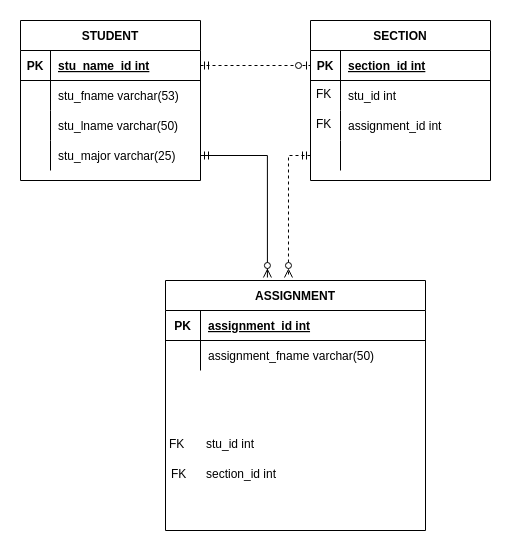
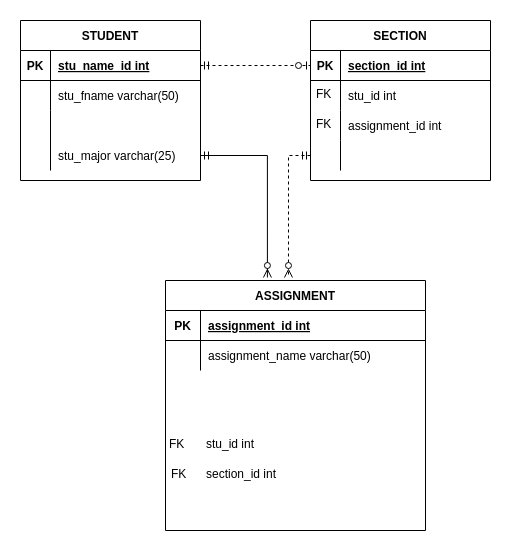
(127, 96) -> (127, 96)
(126, 126) -> none
(299, 356) -> (296, 356)
